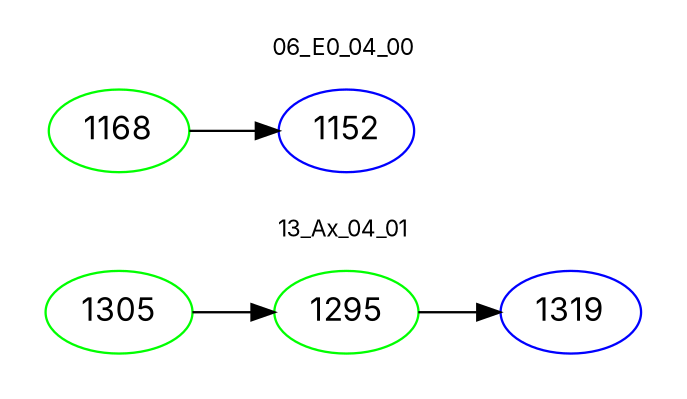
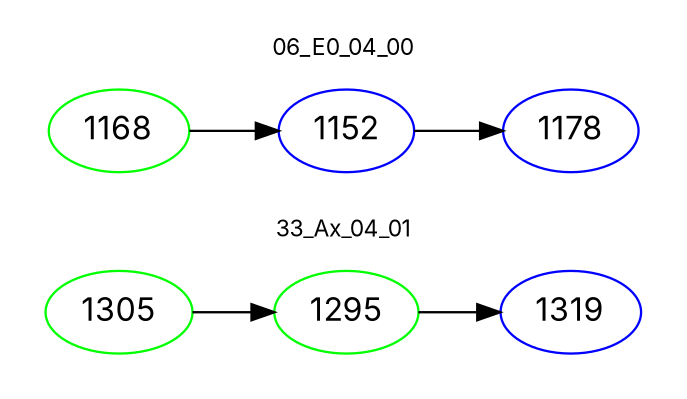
none -> (571, 131)
(343, 231) -> (343, 231)
